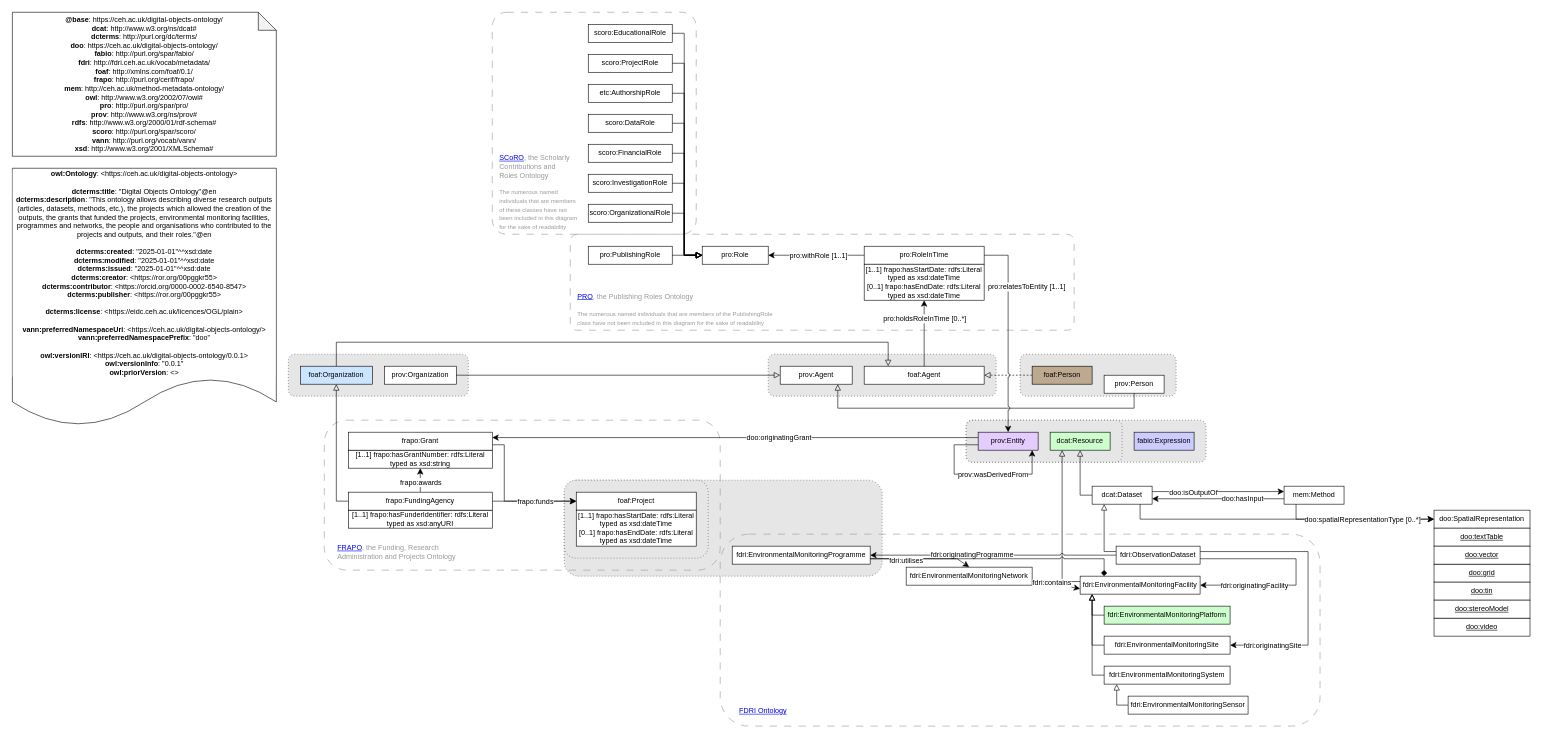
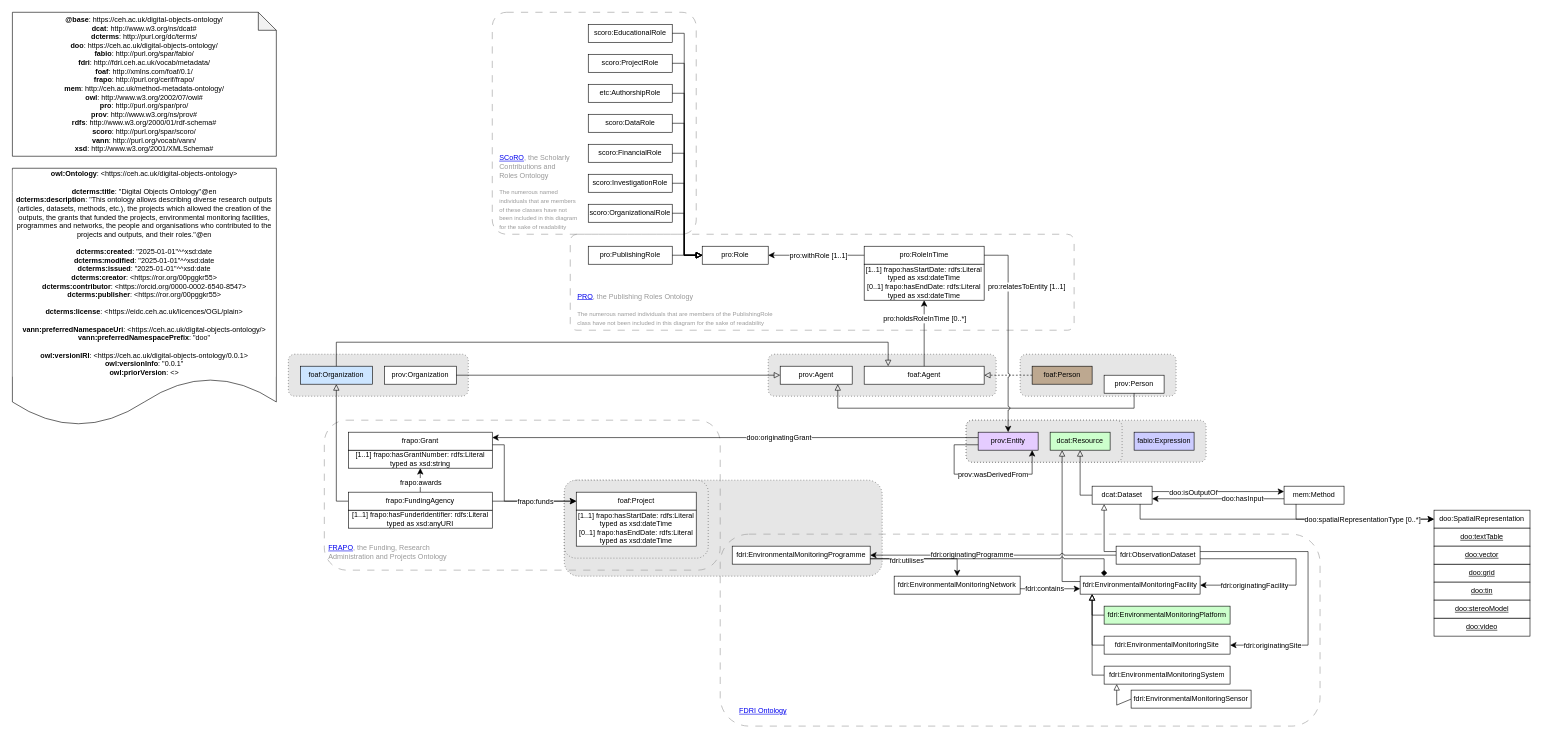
(402, 552) -> (393, 552)
(969, 576) -> (957, 585)
(1188, 705) -> (1191, 699)
